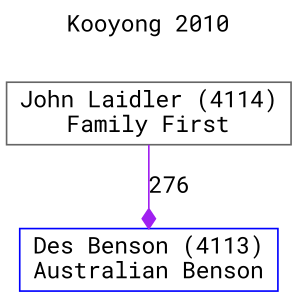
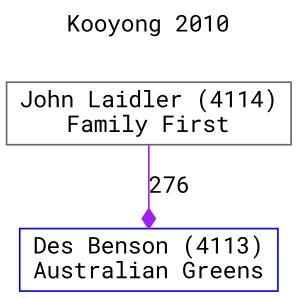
(149, 260) -> (149, 260)
